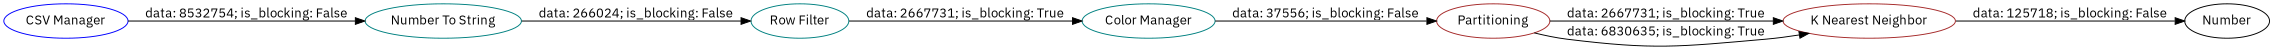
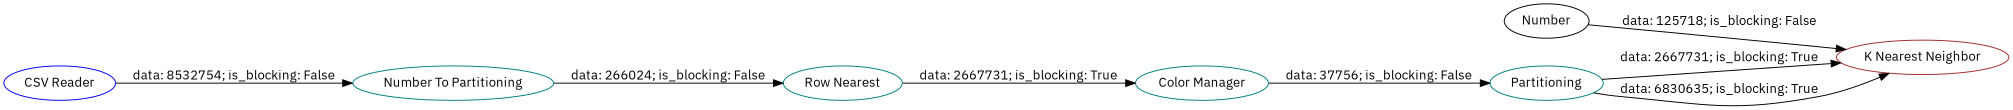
(1326, 14) -> (1379, 76)
(66, 21) -> (60, 83)
(443, 21) -> (453, 83)
(800, 21) -> (843, 83)
(1493, 21) -> (1547, 83)
(2065, 21) -> (1712, 36)
